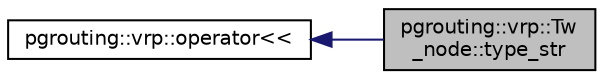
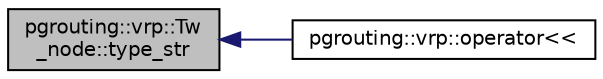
(358, 40) -> (266, 40)
